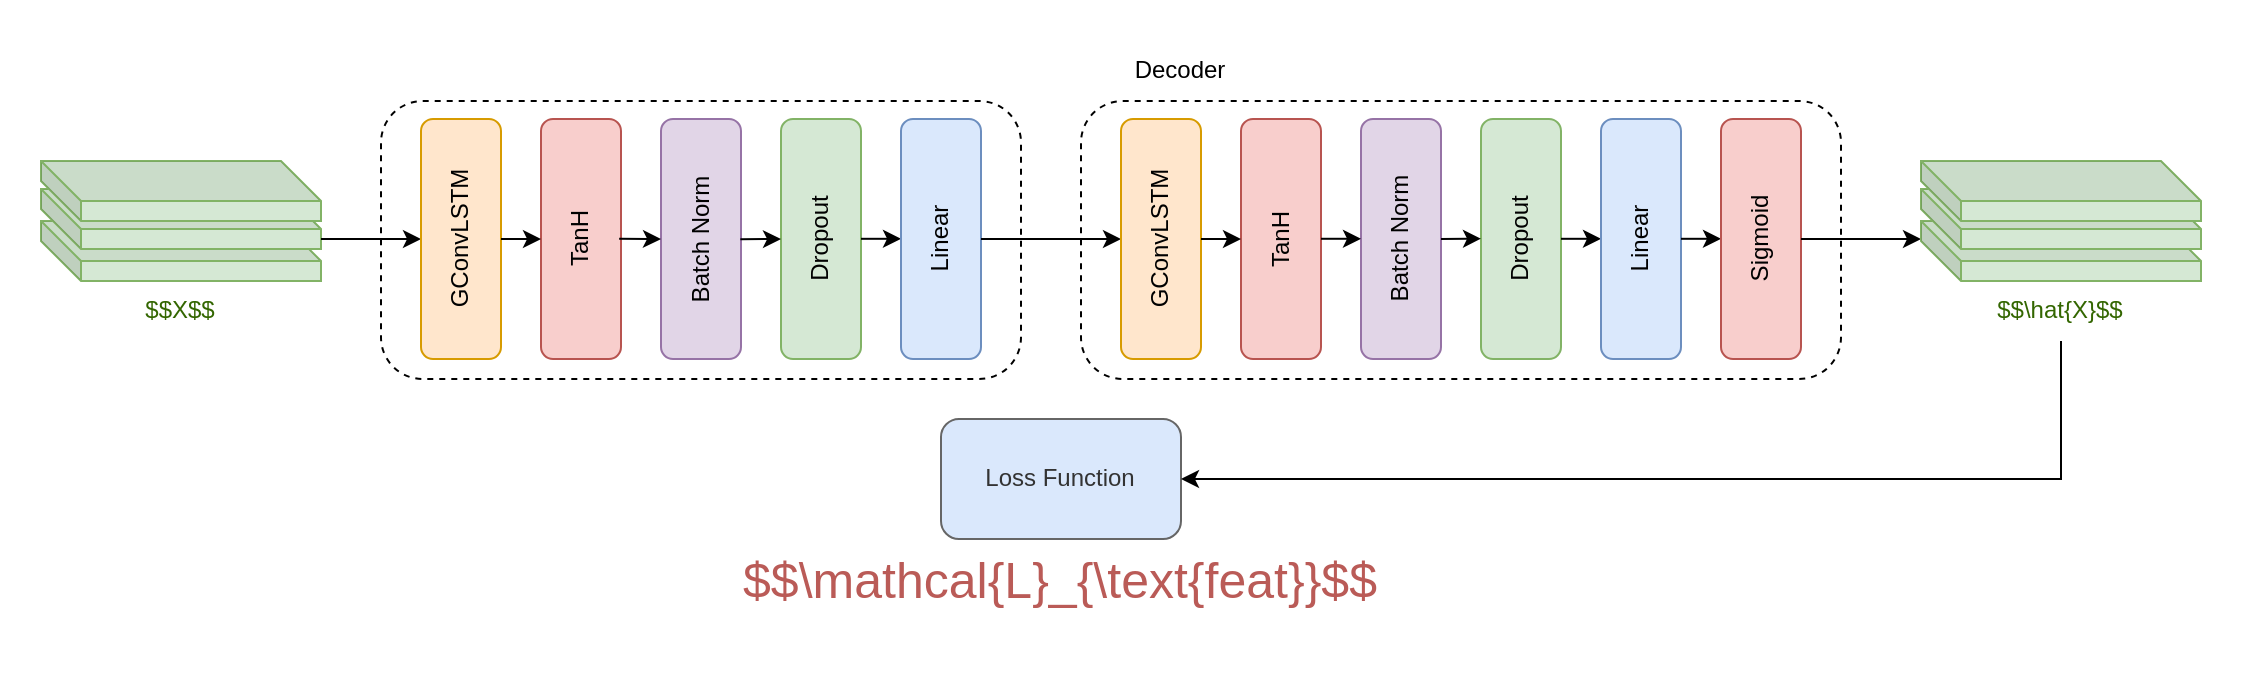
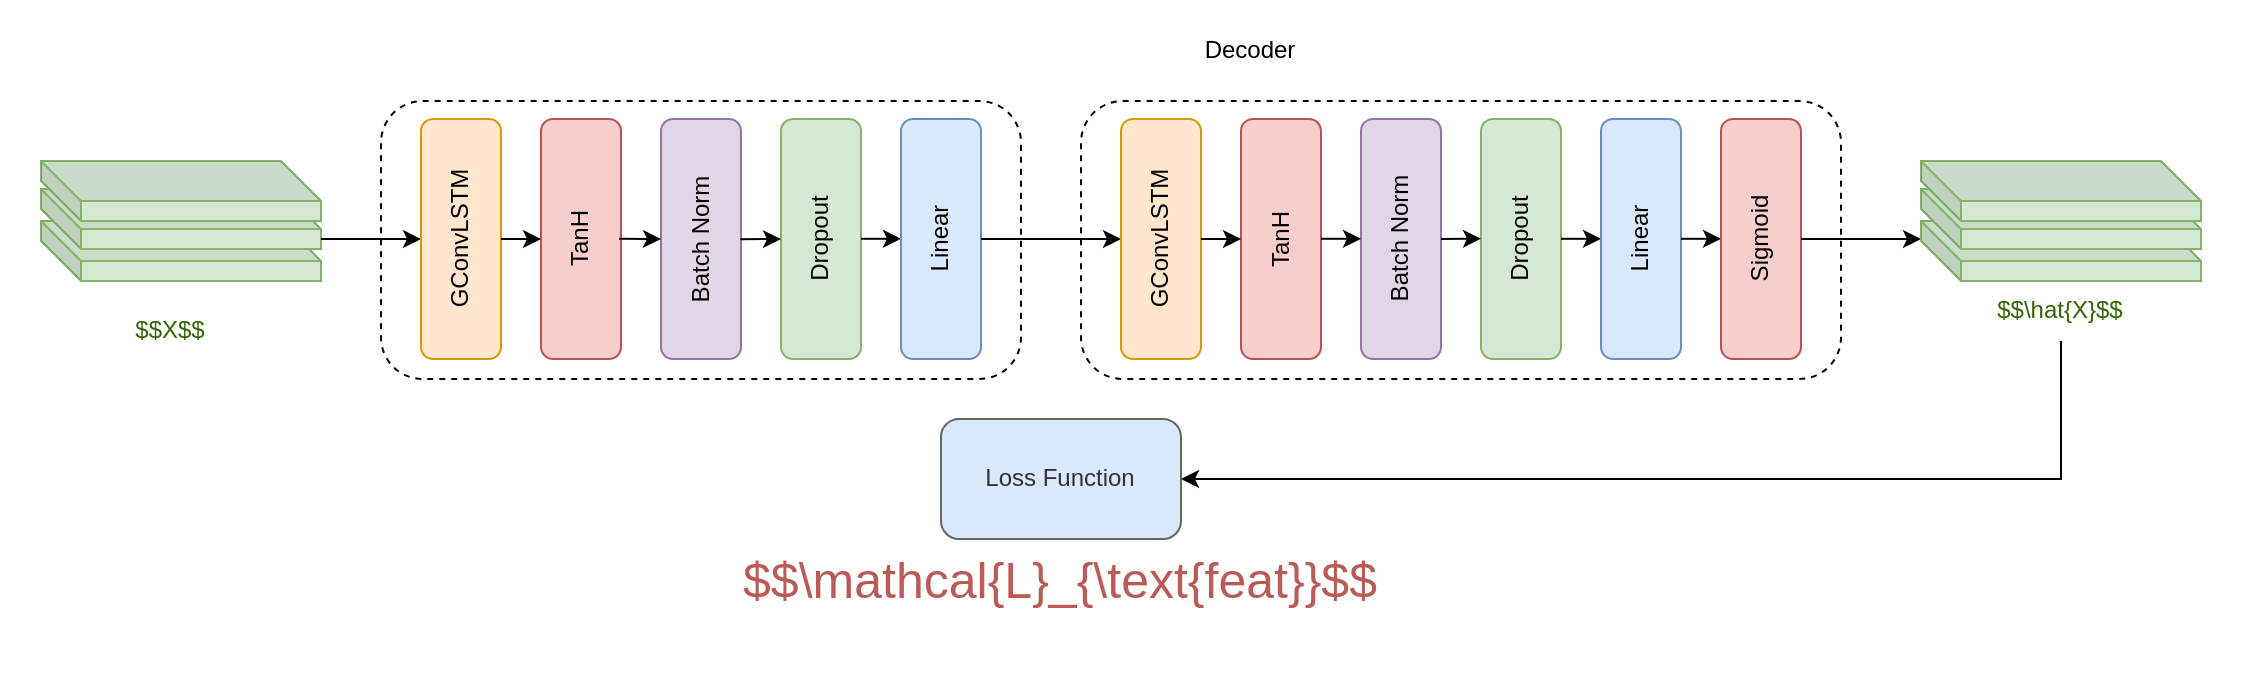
(1181, 71) -> (1251, 51)
(181, 311) -> (171, 331)
